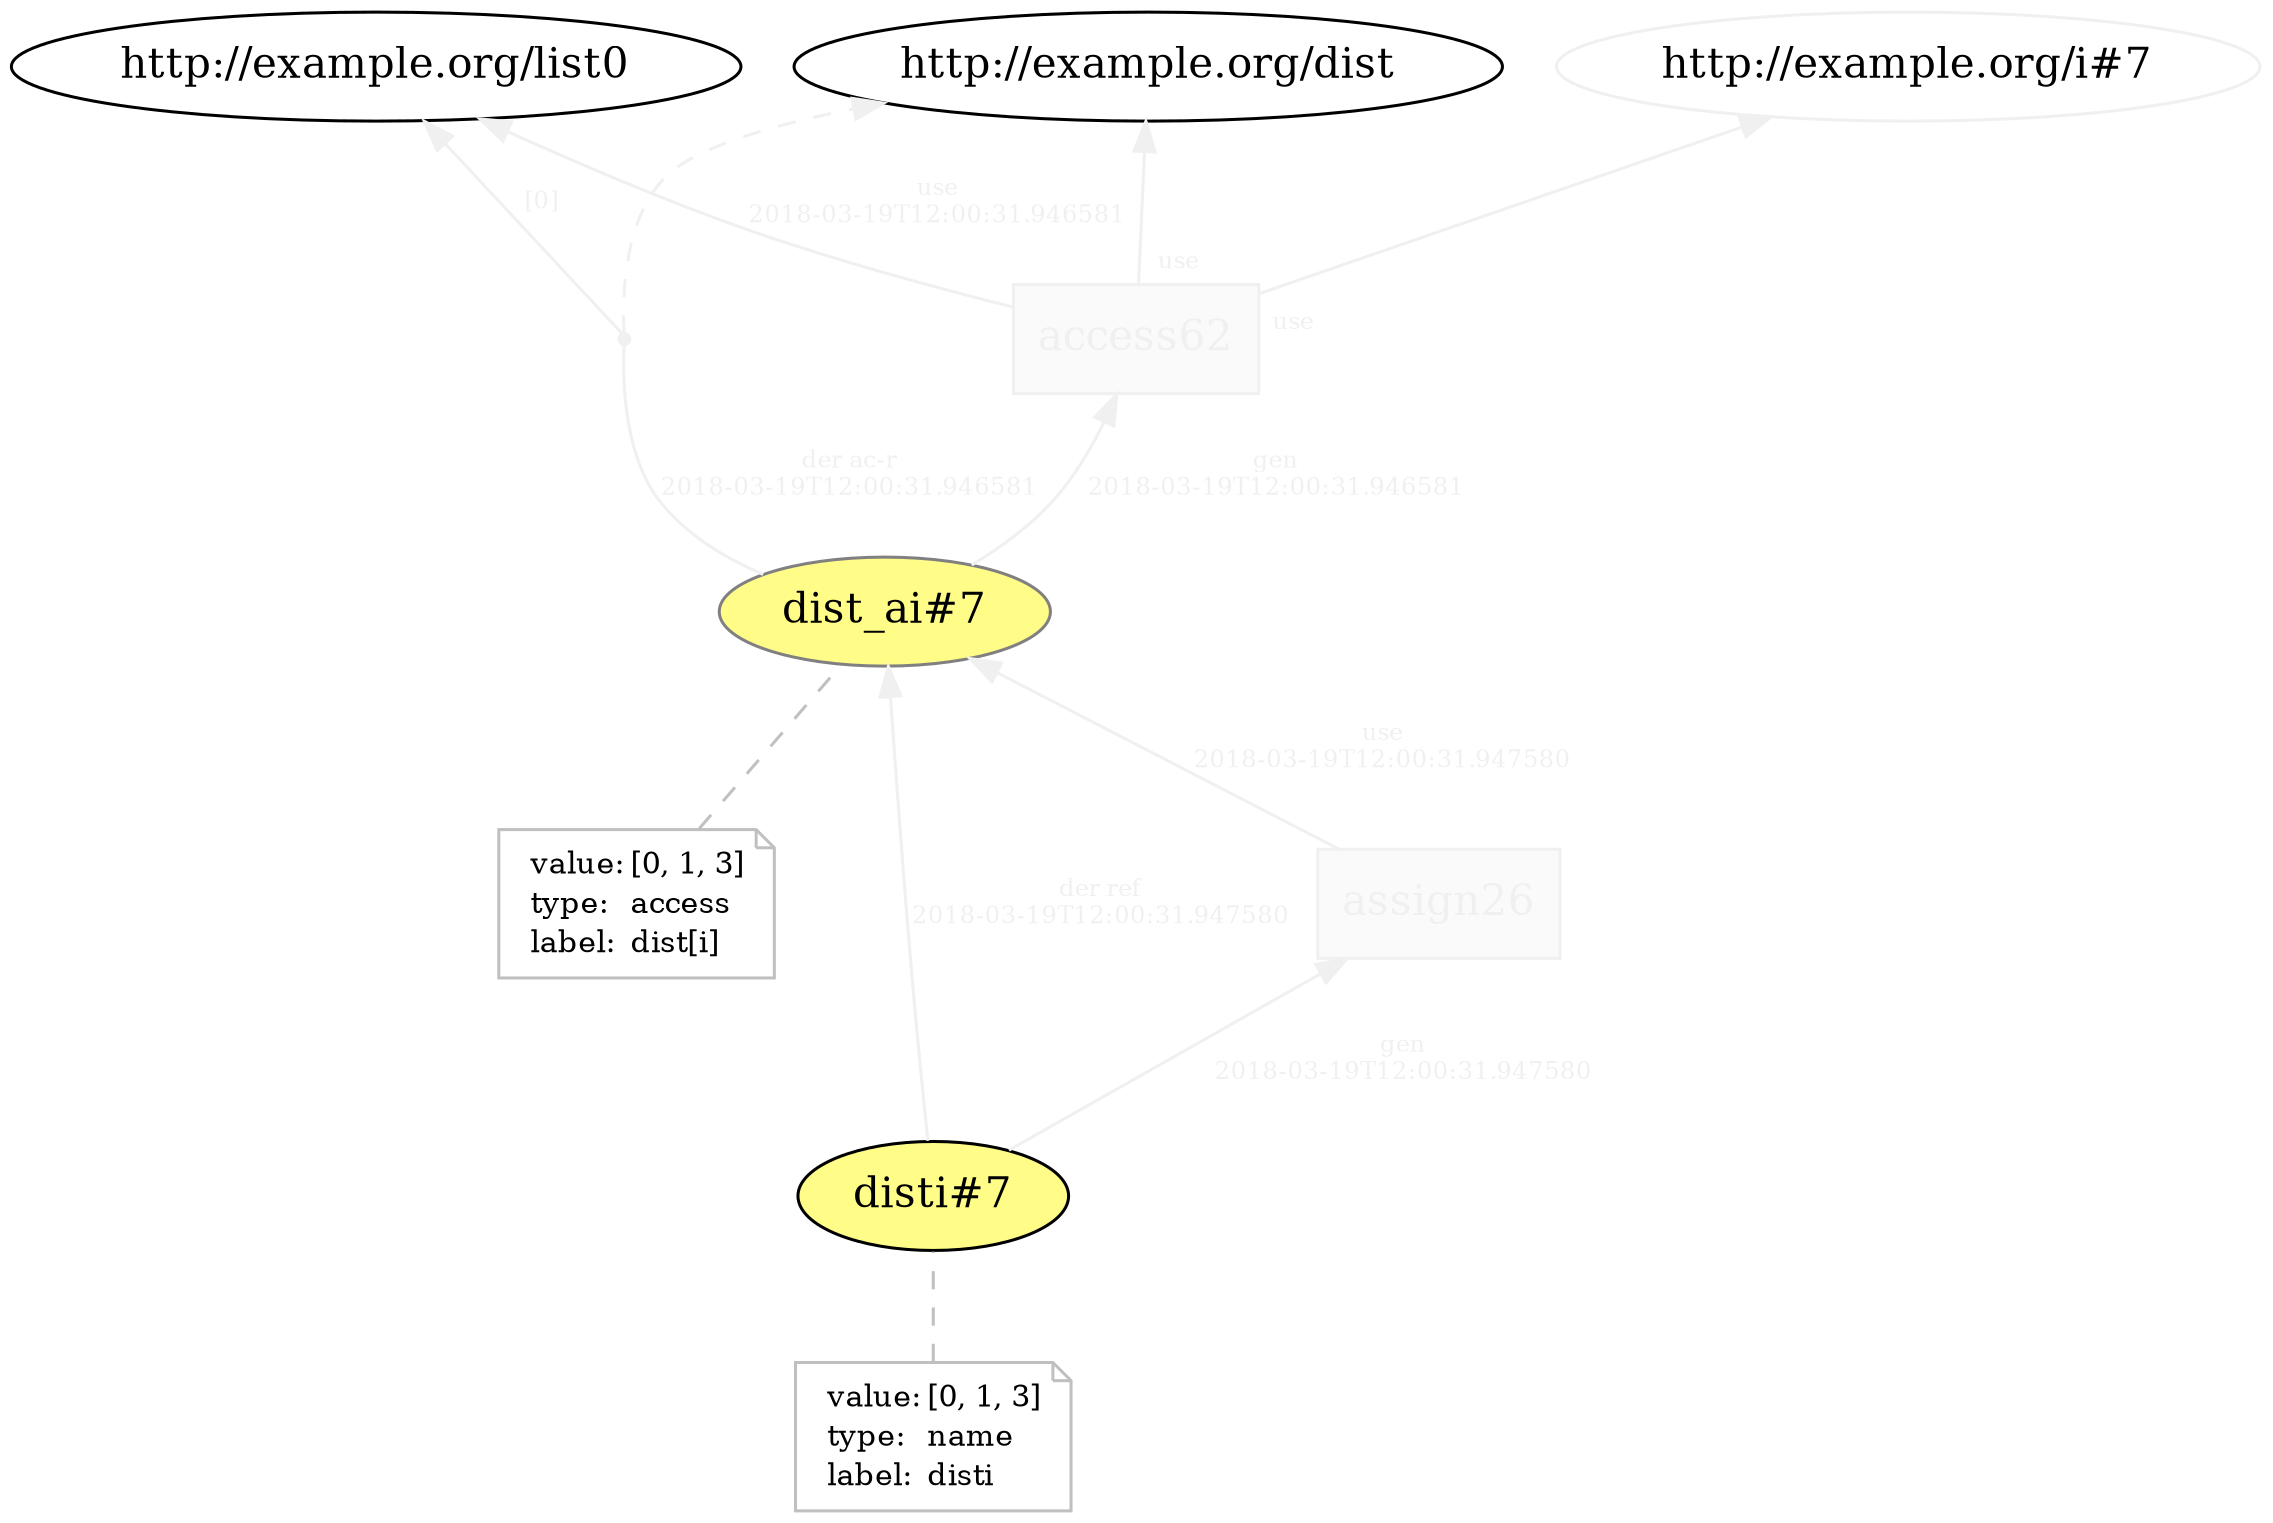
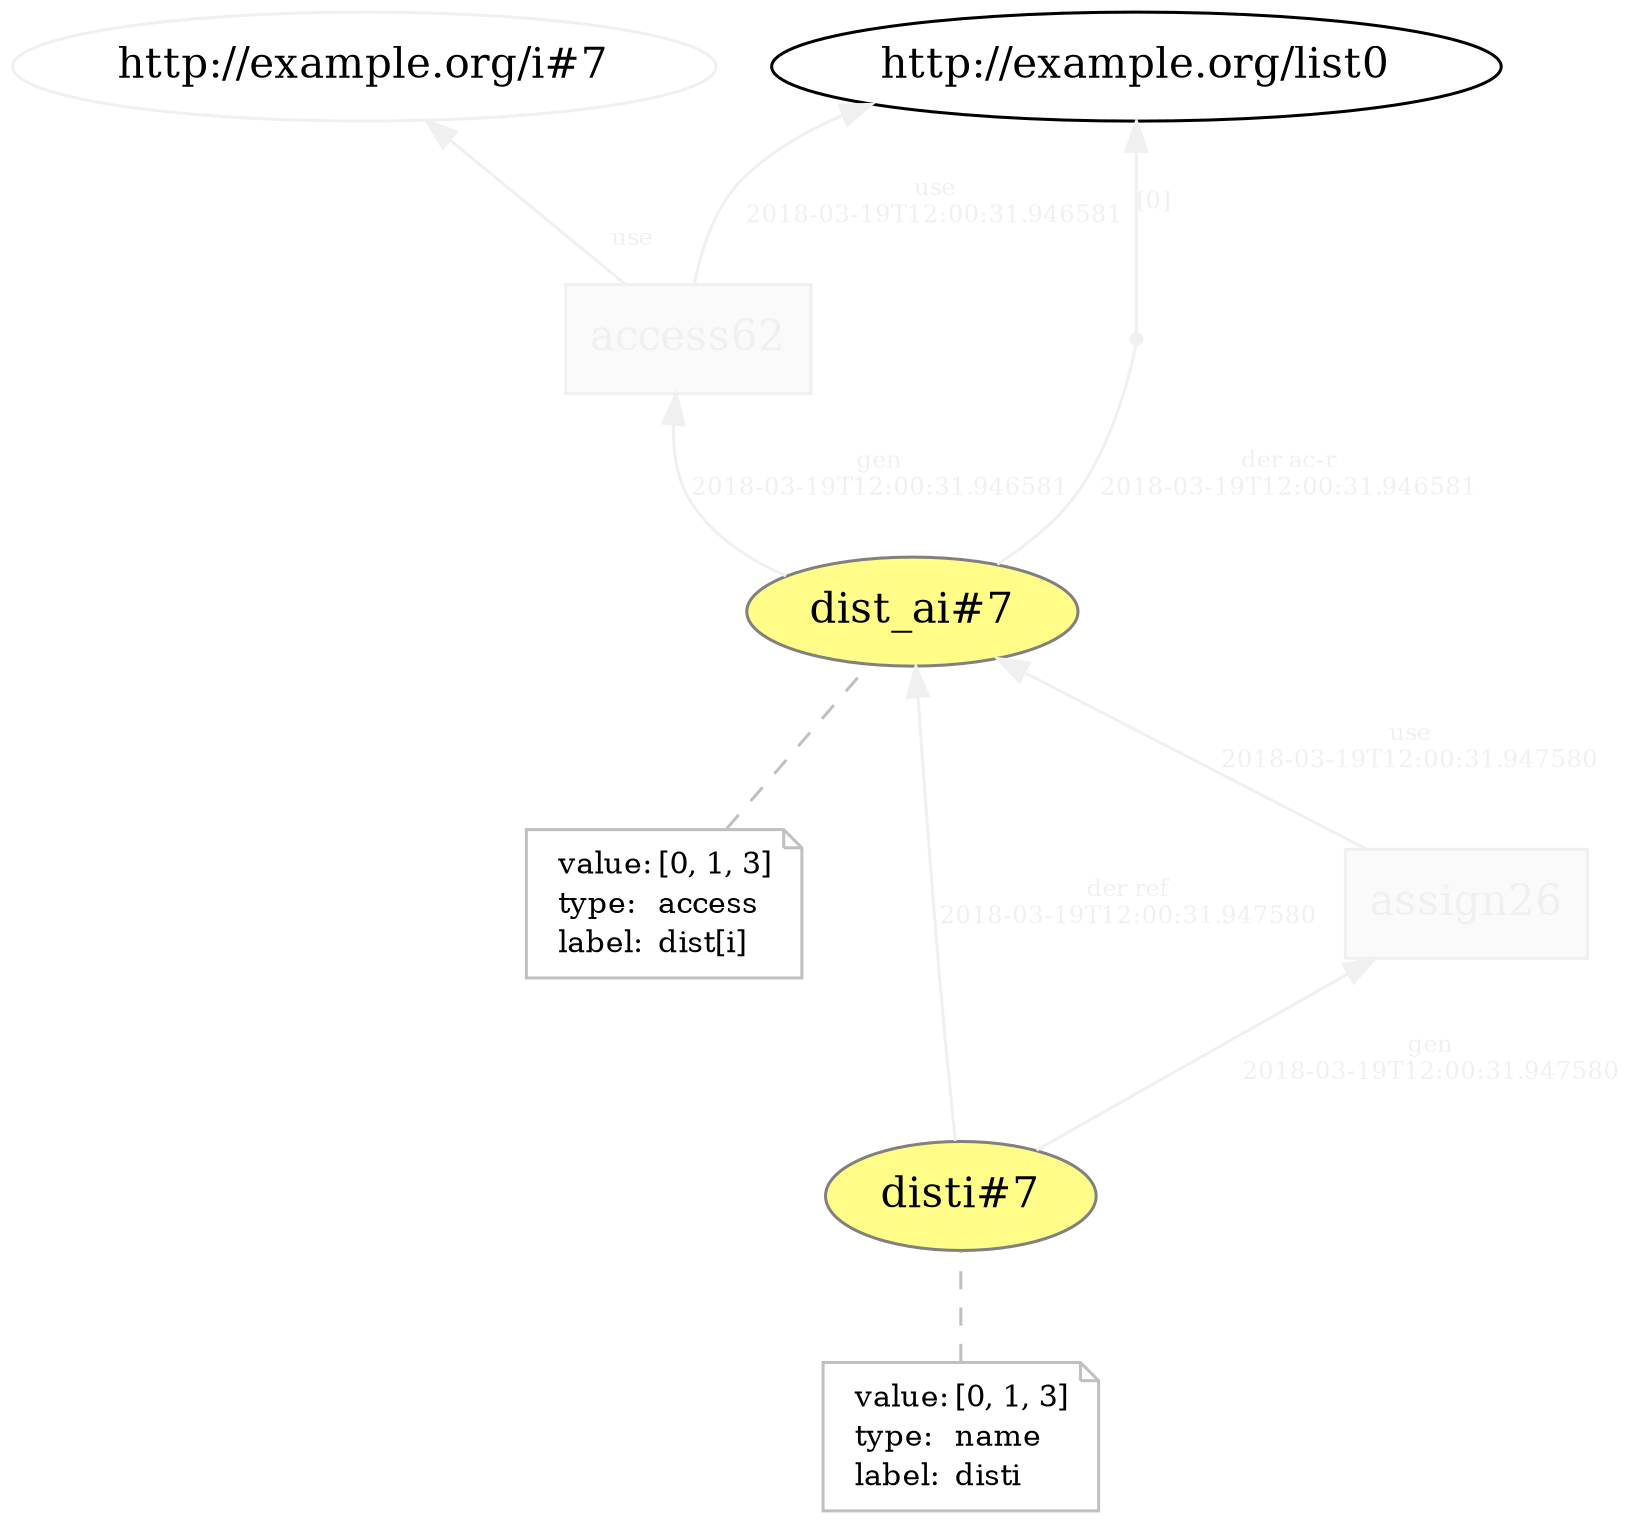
(1148, 67) -> none
(933, 1196) -> (961, 1196)
